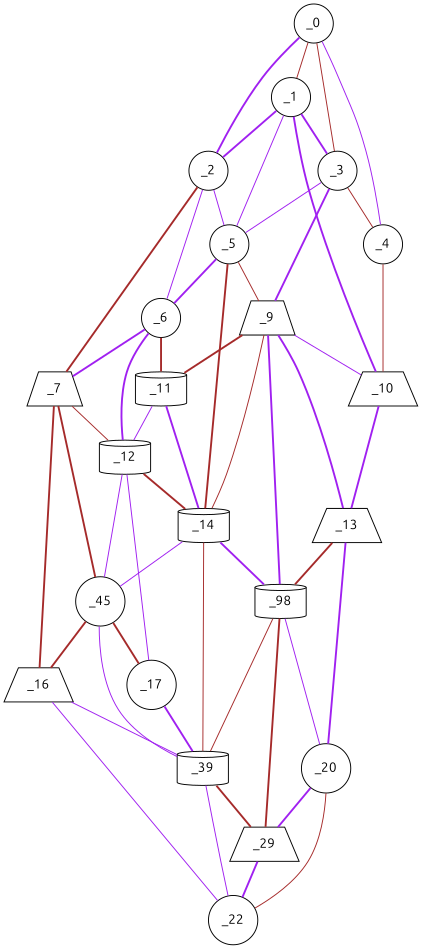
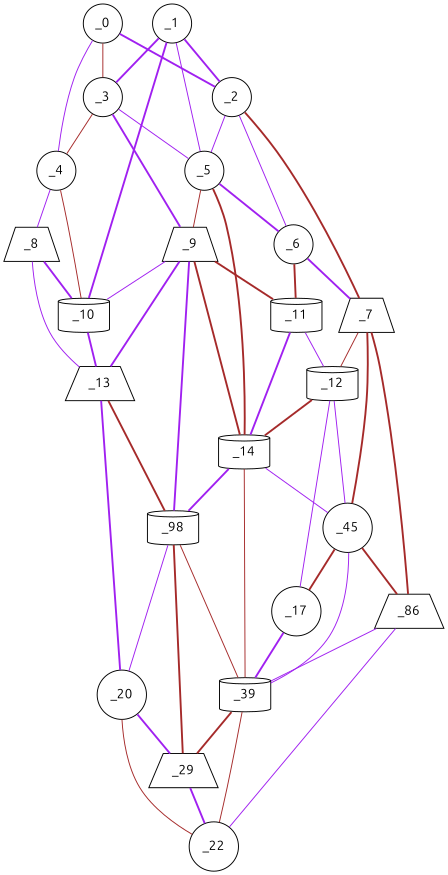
(302, 60) -> none
none -> (32, 244)
(124, 384) -> none
(383, 389) -> (84, 315)
(243, 423) -> (217, 348)
(39, 685) -> (409, 611)
(217, 841) -> (231, 767)
